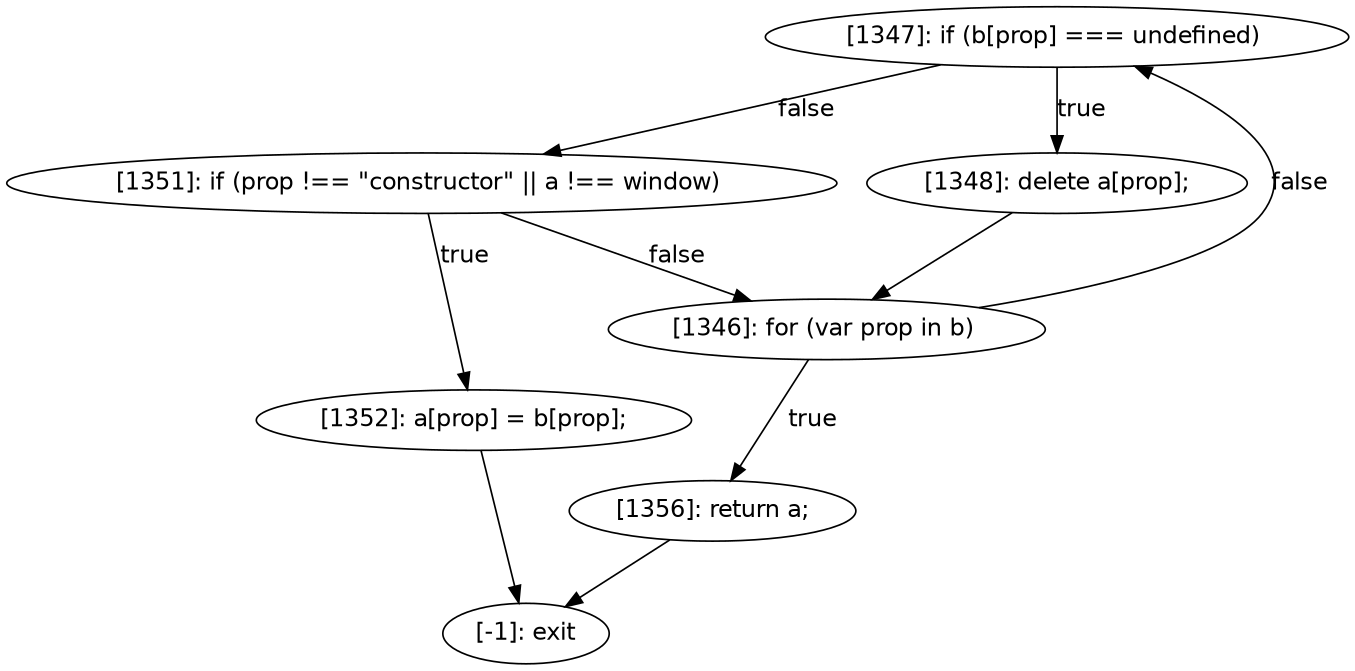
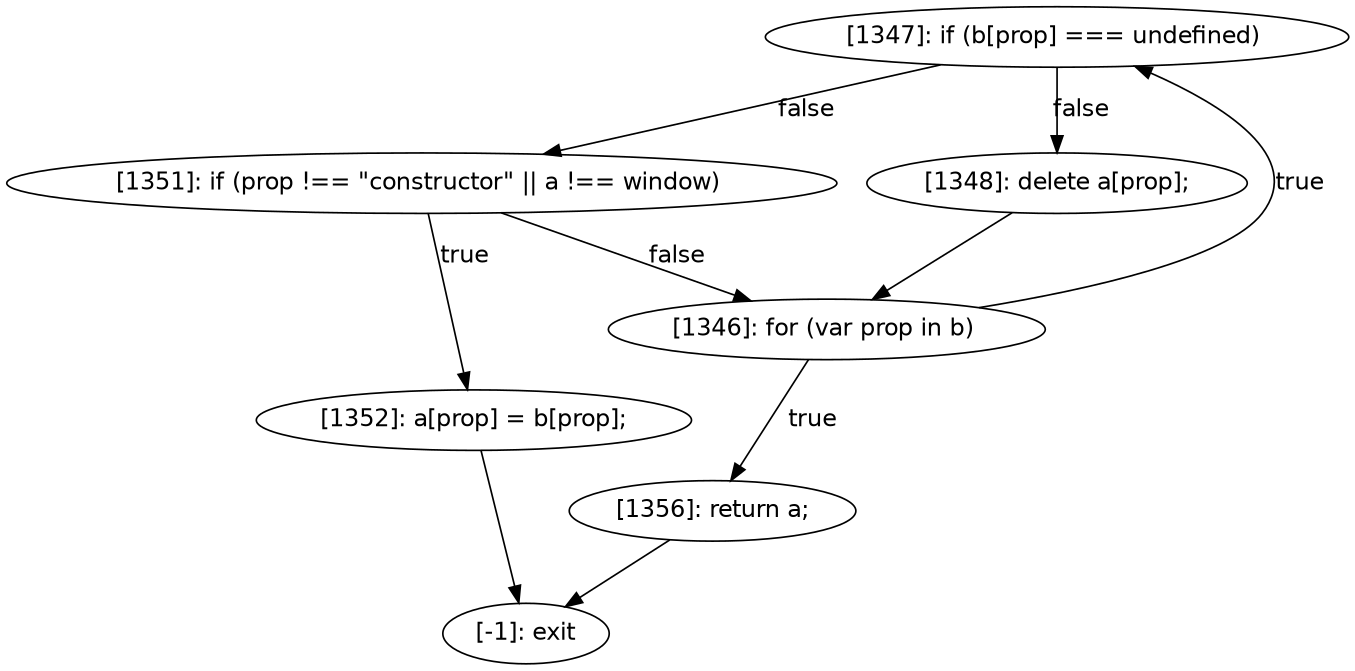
(1081, 110) -> (1081, 110)
(1300, 183) -> (1300, 183)
